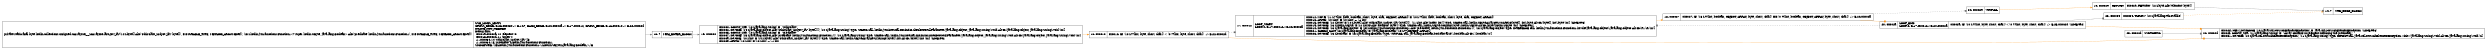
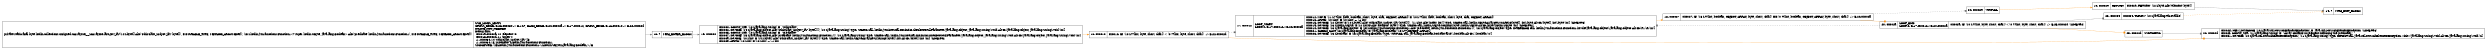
(2348, 11) -> (2348, 11)
(2143, 27) -> (2086, 30)
